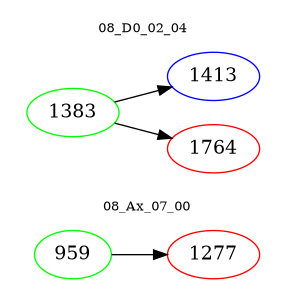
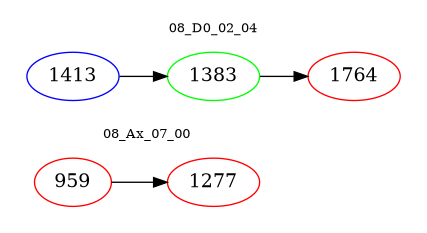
(137, 96) -> (136, 76)
(73, 255) -> (73, 182)
